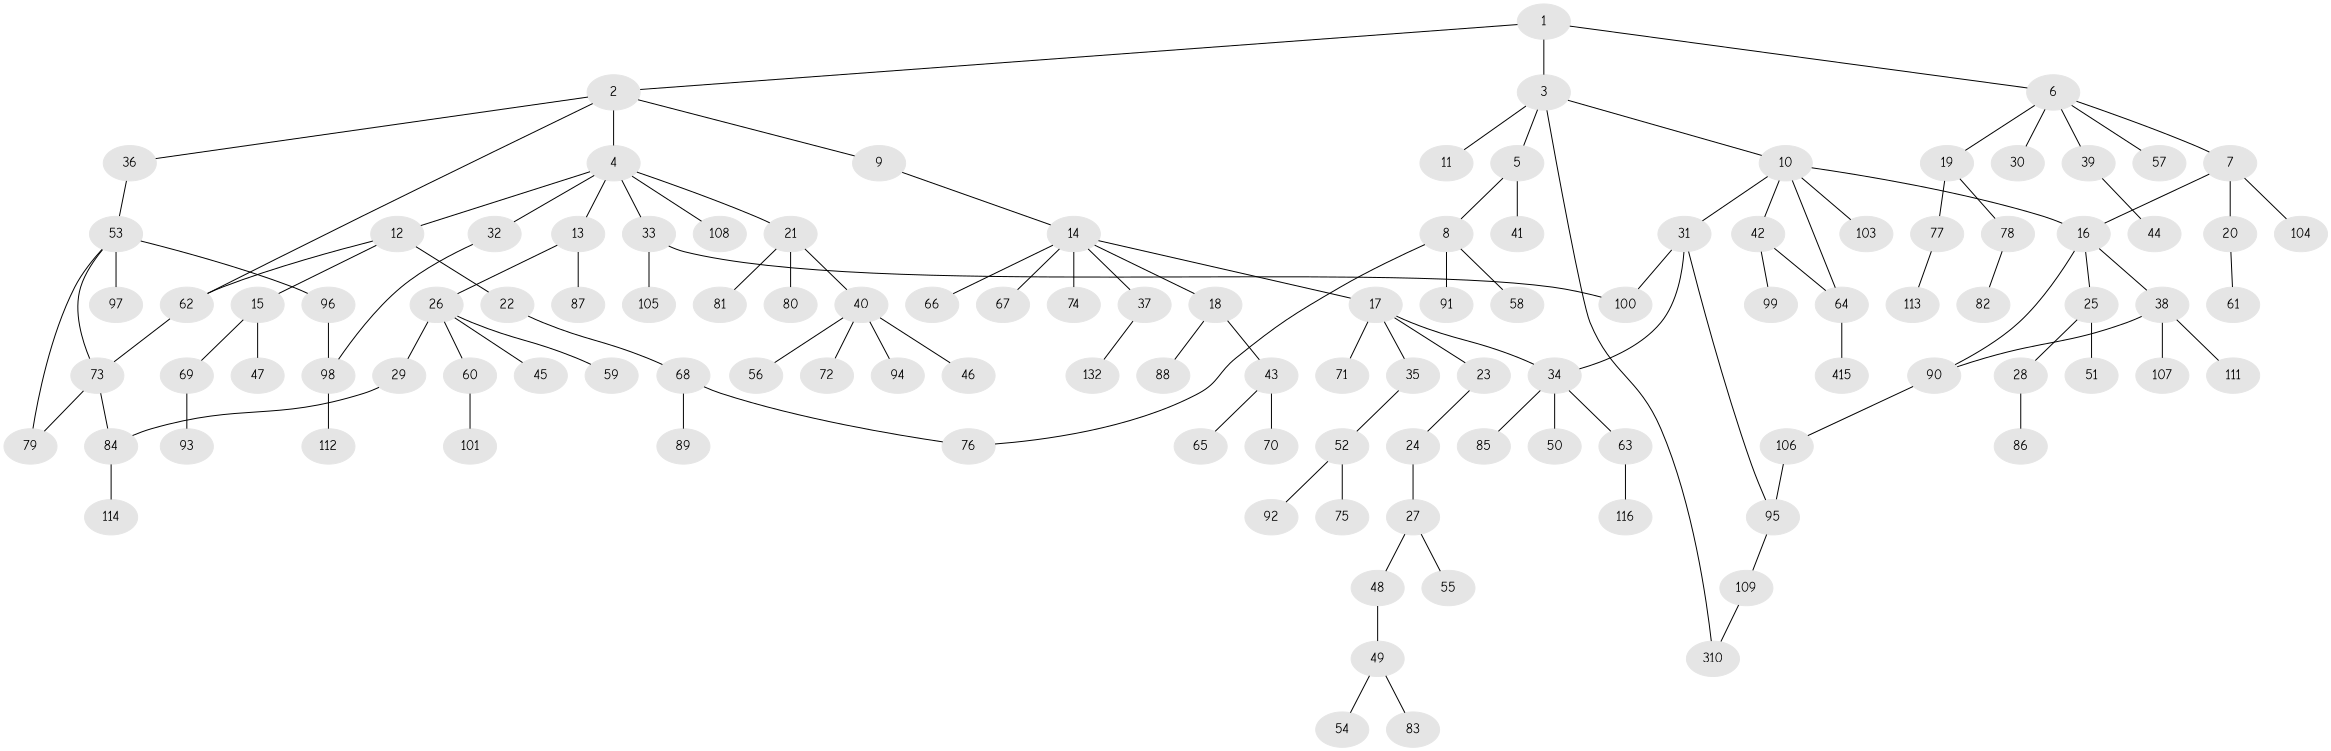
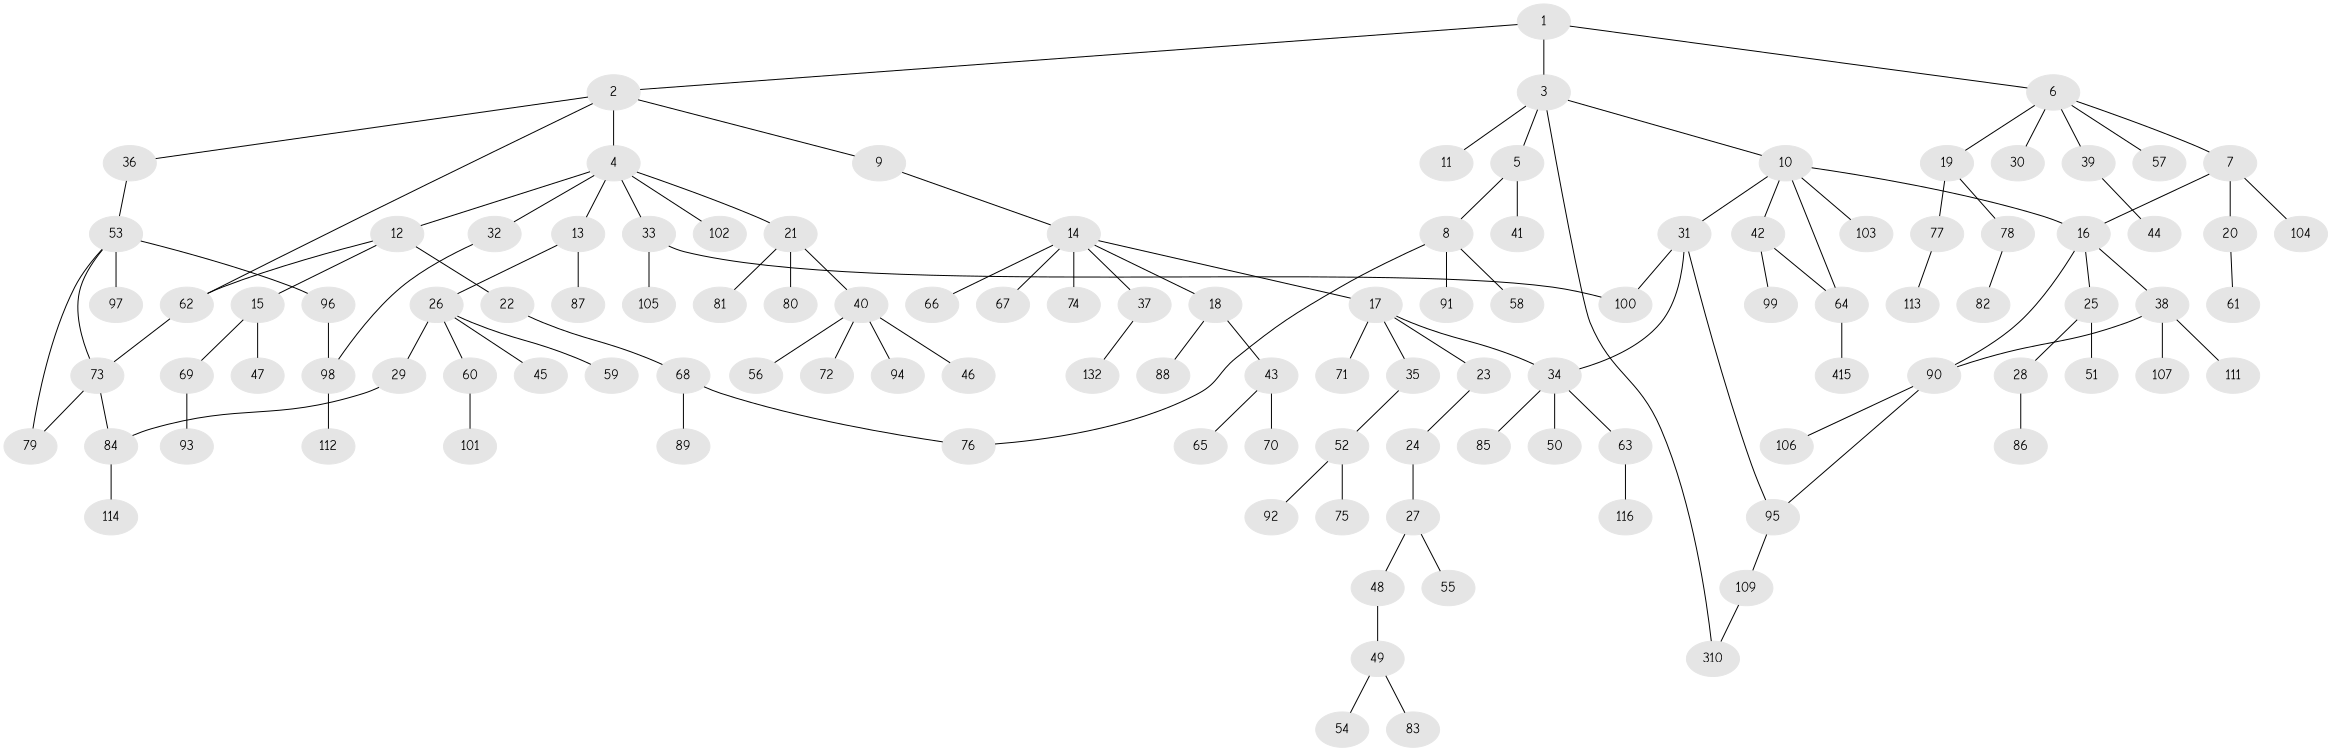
(720, 234) -> (720, 234)
(1780, 482) -> (1853, 446)
